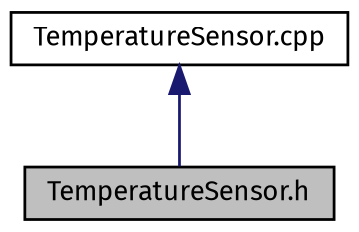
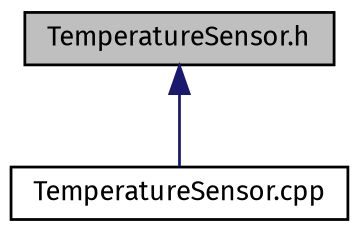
(179, 130) -> (179, 130)
